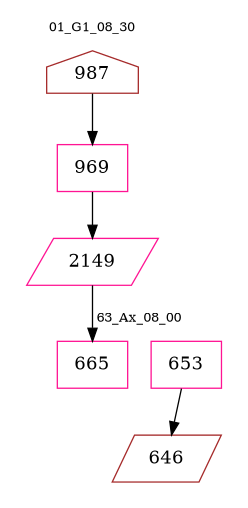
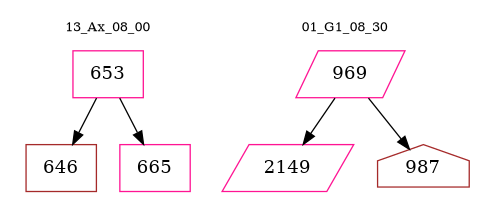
(92, 112) -> (385, 119)
(92, 168) -> (350, 74)
(92, 314) -> (129, 115)
(139, 319) -> (108, 28)
(167, 459) -> (61, 168)
